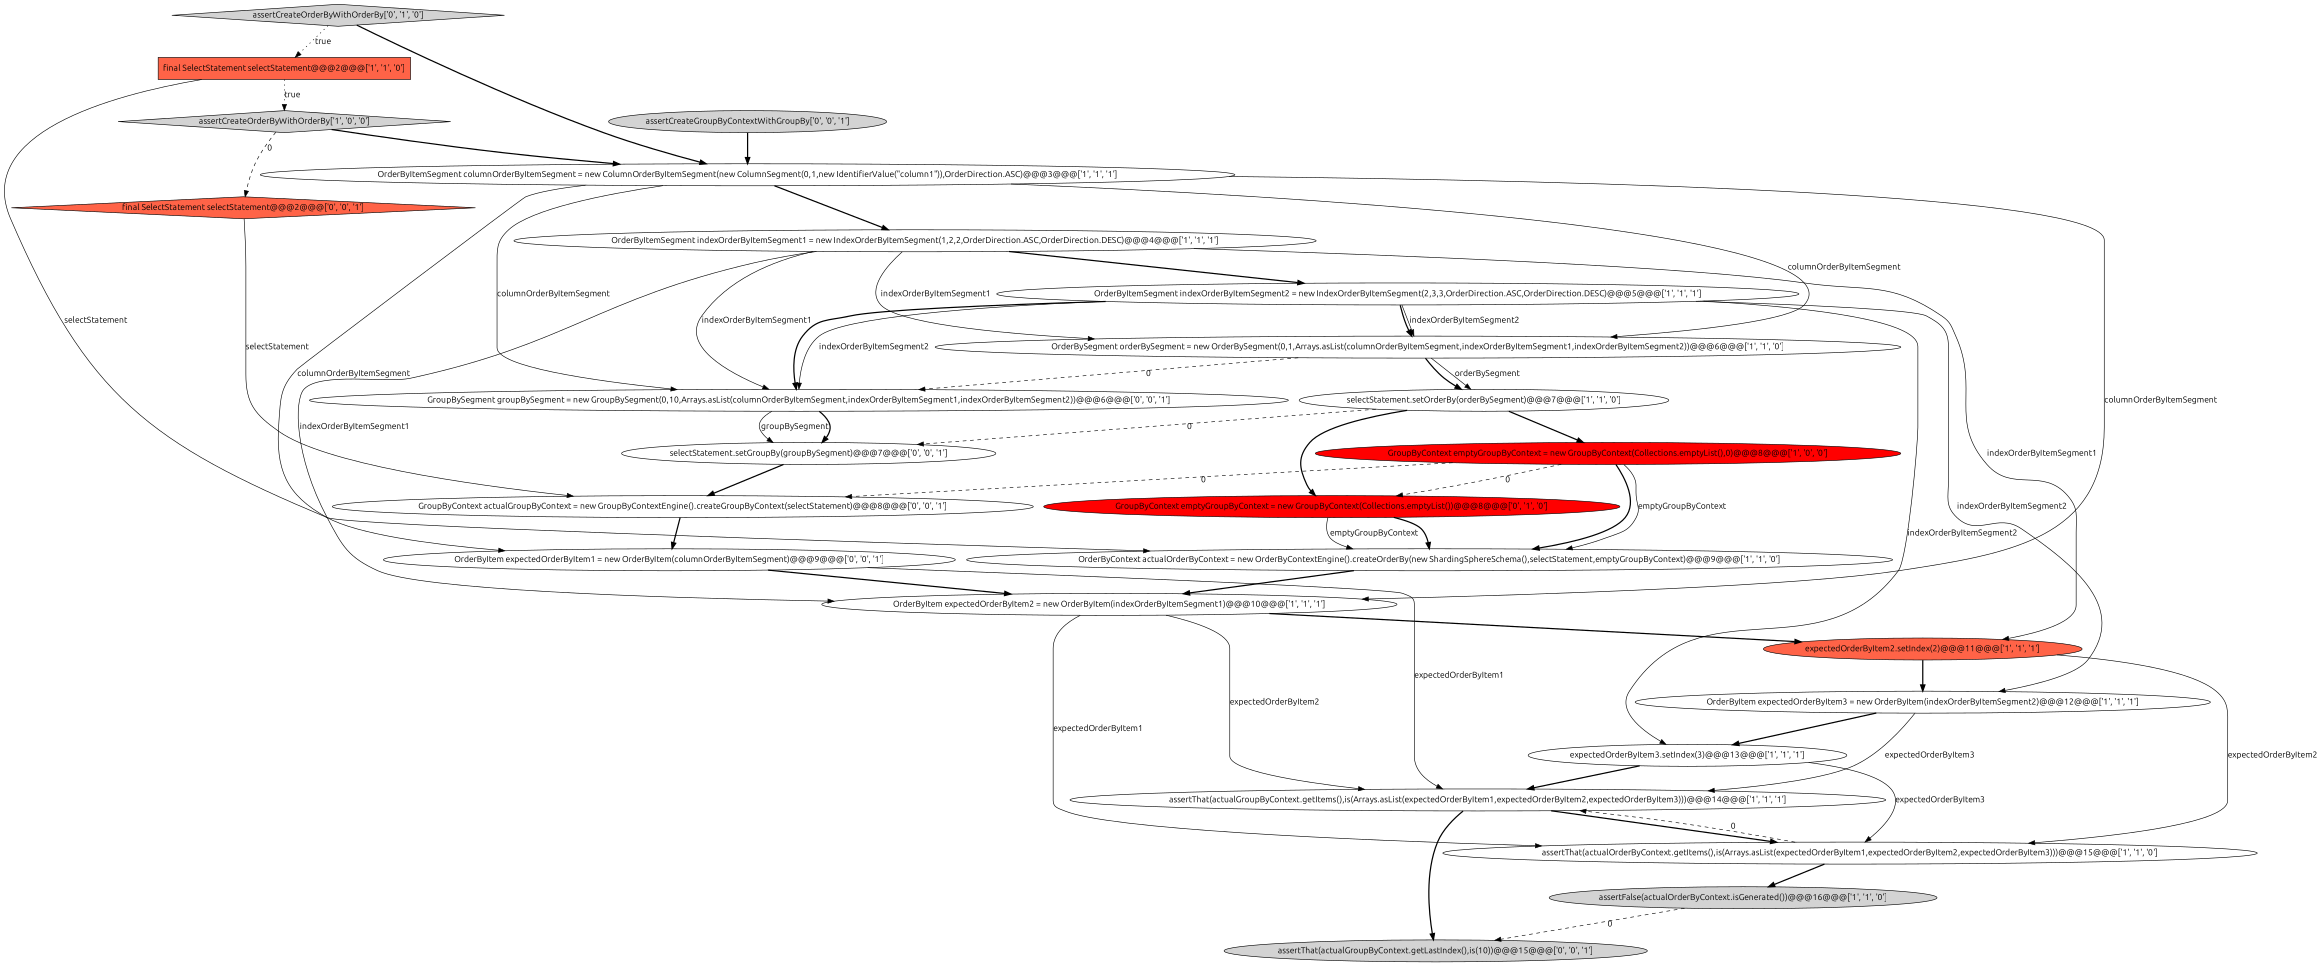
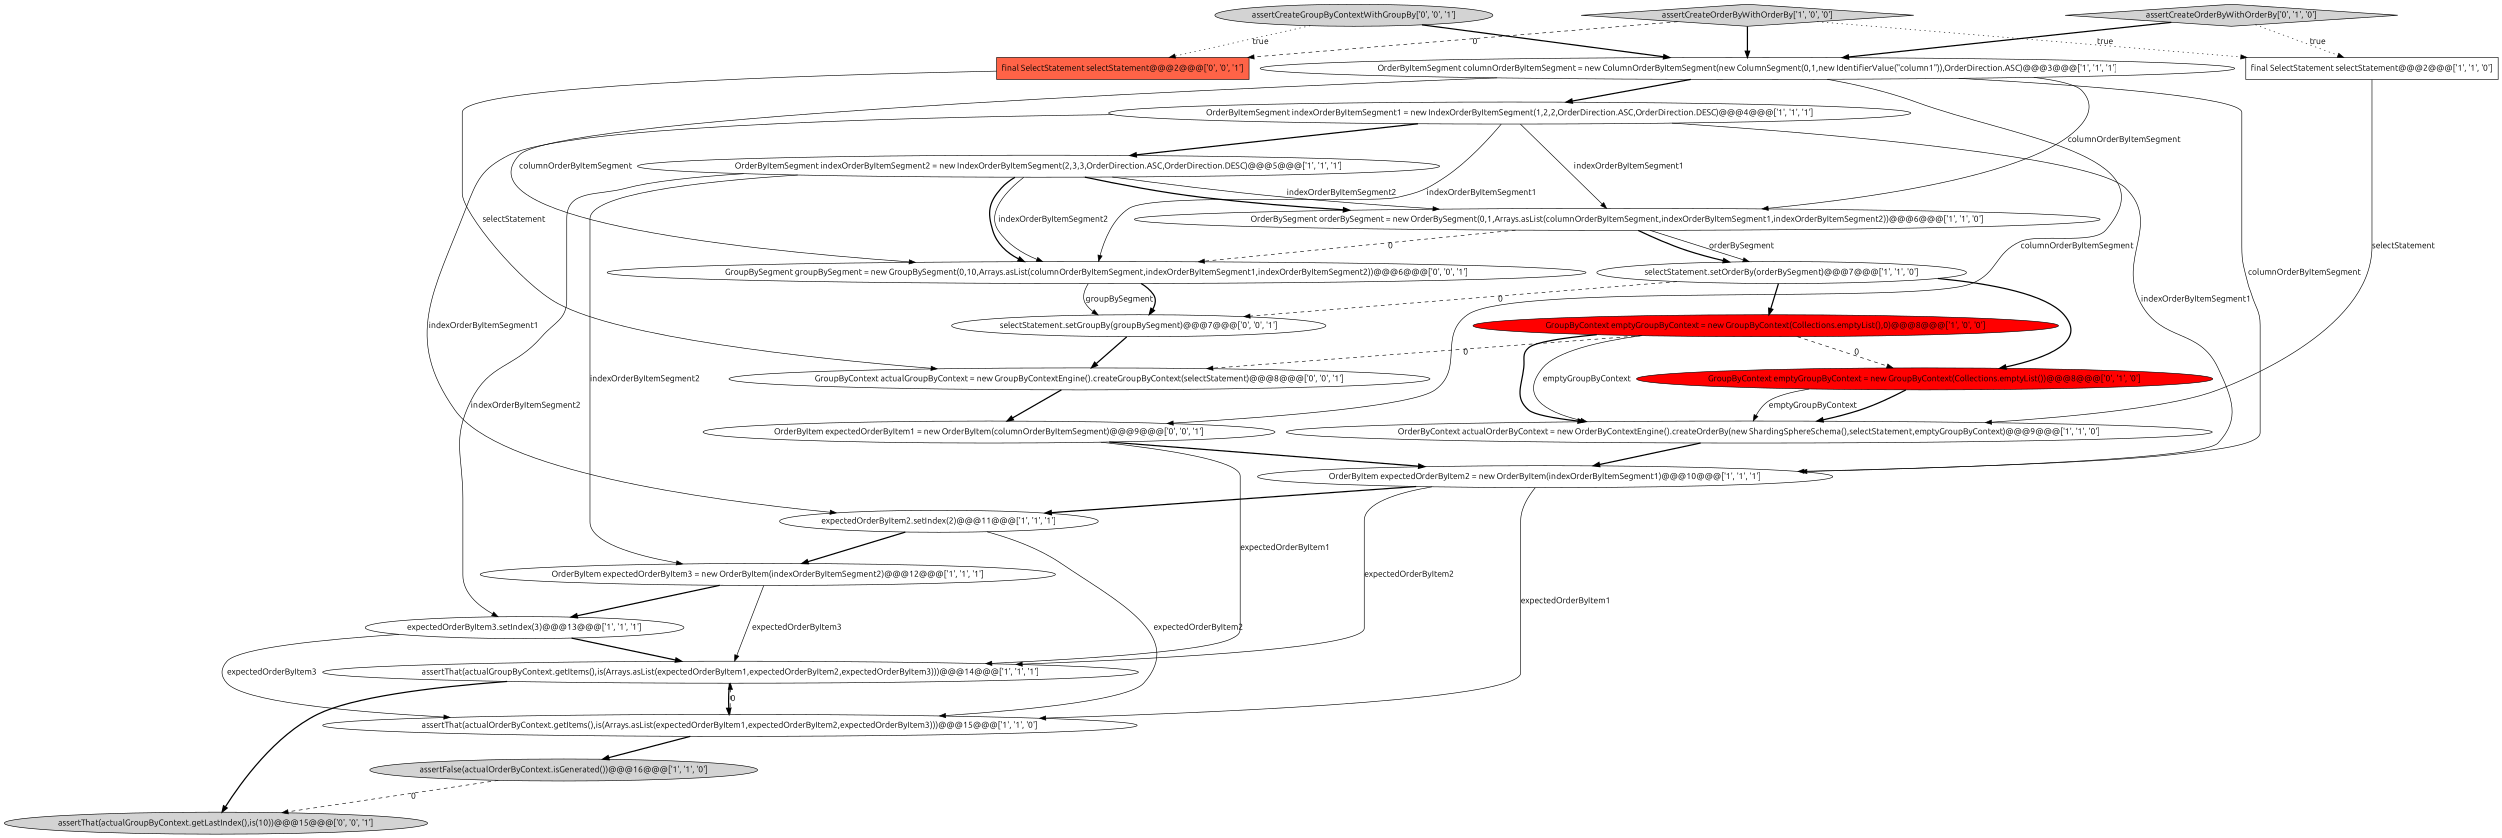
none -> (1243, 41)
(284, 68) -> (2372, 68)
(284, 92) -> (2040, 40)
(243, 208) -> (1123, 68)
(1923, 649) -> (939, 521)
